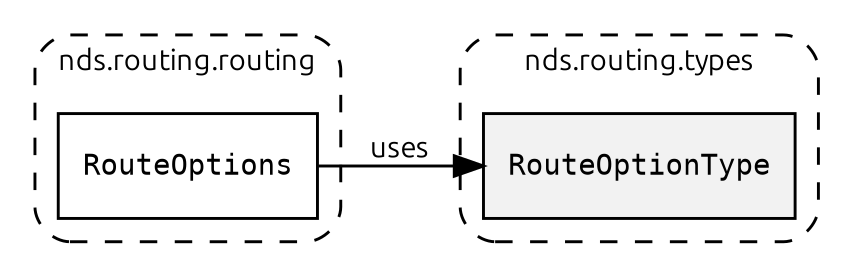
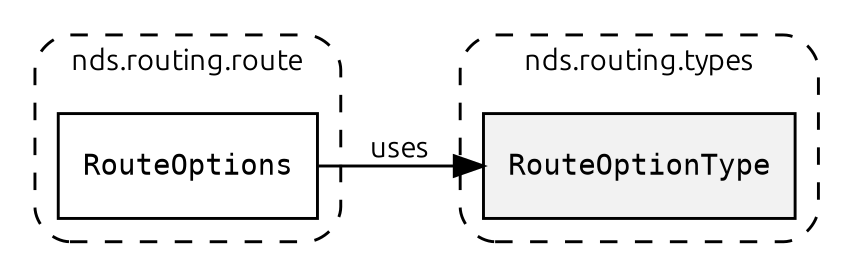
(188, 63) -> (188, 63)
